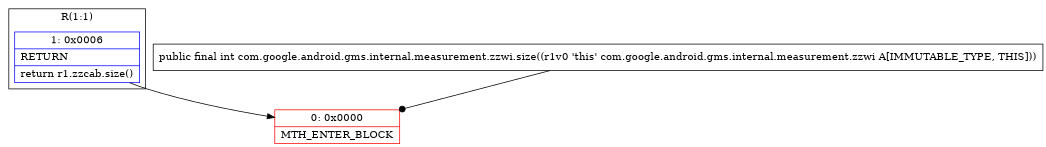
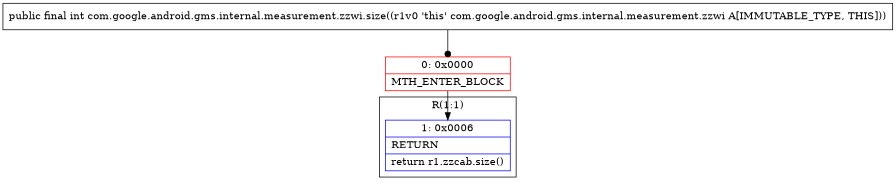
(198, 102) -> (448, 102)
